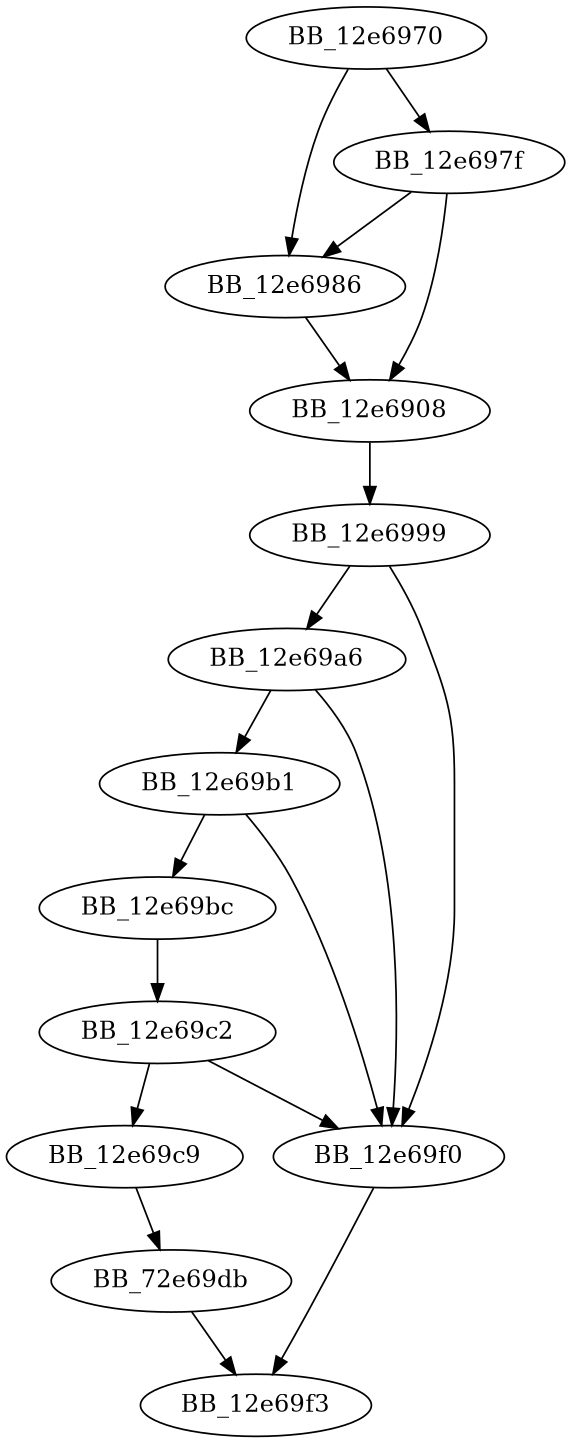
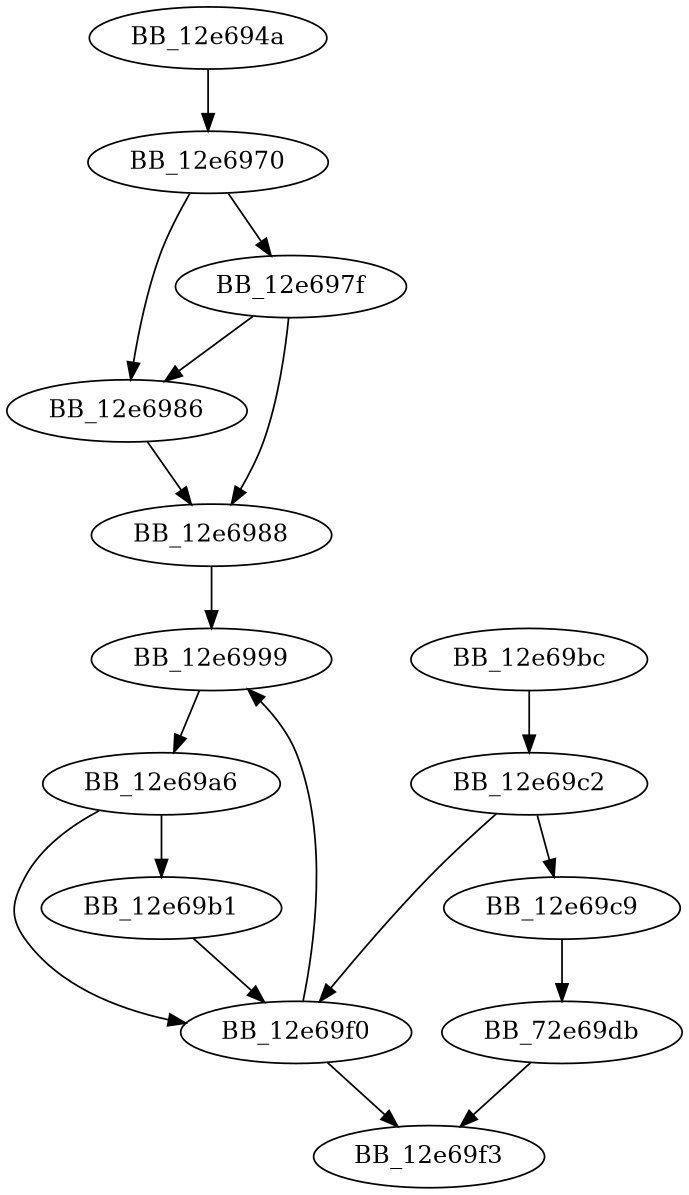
none -> (208, 38)
(370, 411) -> (212, 535)
(454, 834) -> (315, 845)
(193, 838) -> none
